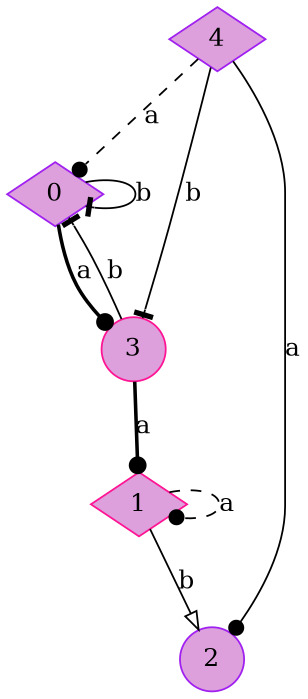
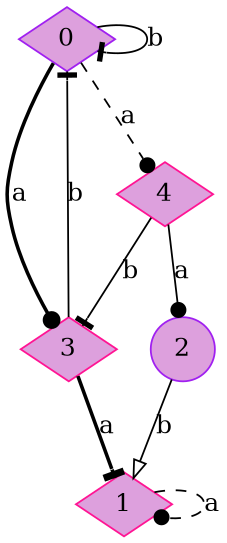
(217, 39) -> (165, 194)
(142, 111) -> (112, 111)
(134, 349) -> (69, 349)
(136, 420) -> (95, 422)
(170, 571) -> (156, 421)
